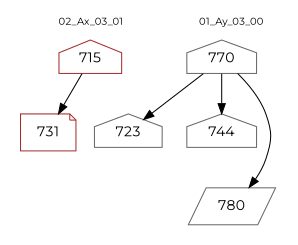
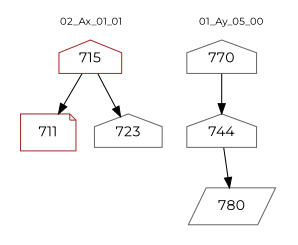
(91, 22) -> (91, 22)
(232, 22) -> (232, 22)
(185, 88) -> (107, 91)
(269, 123) -> (226, 163)
(48, 132) -> (48, 132)
